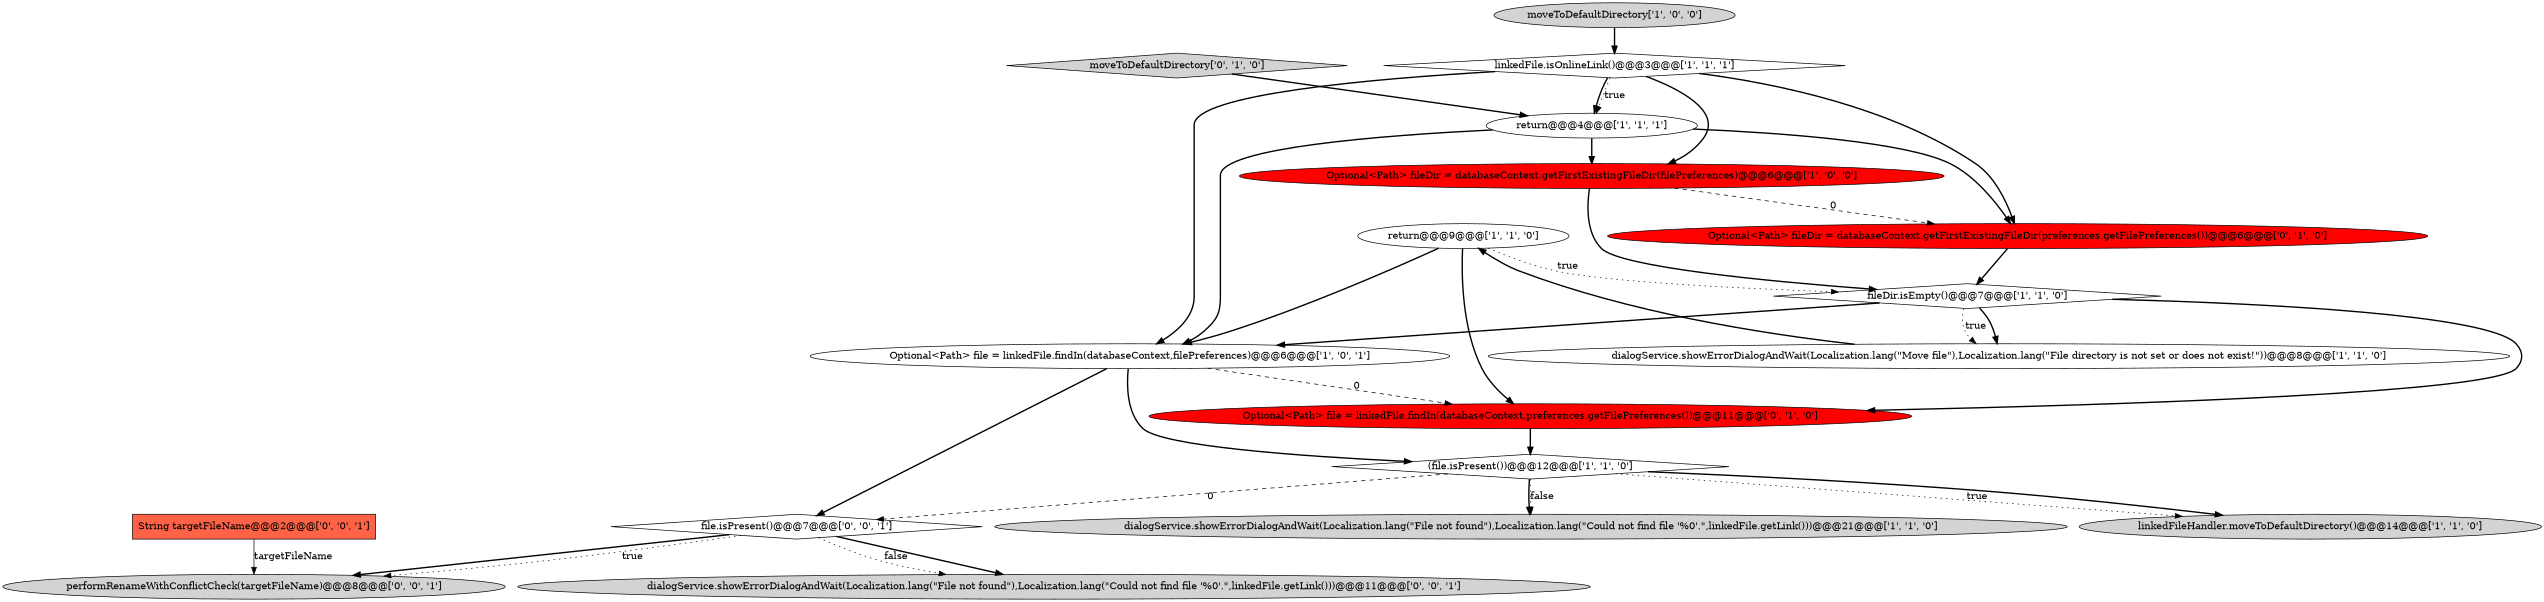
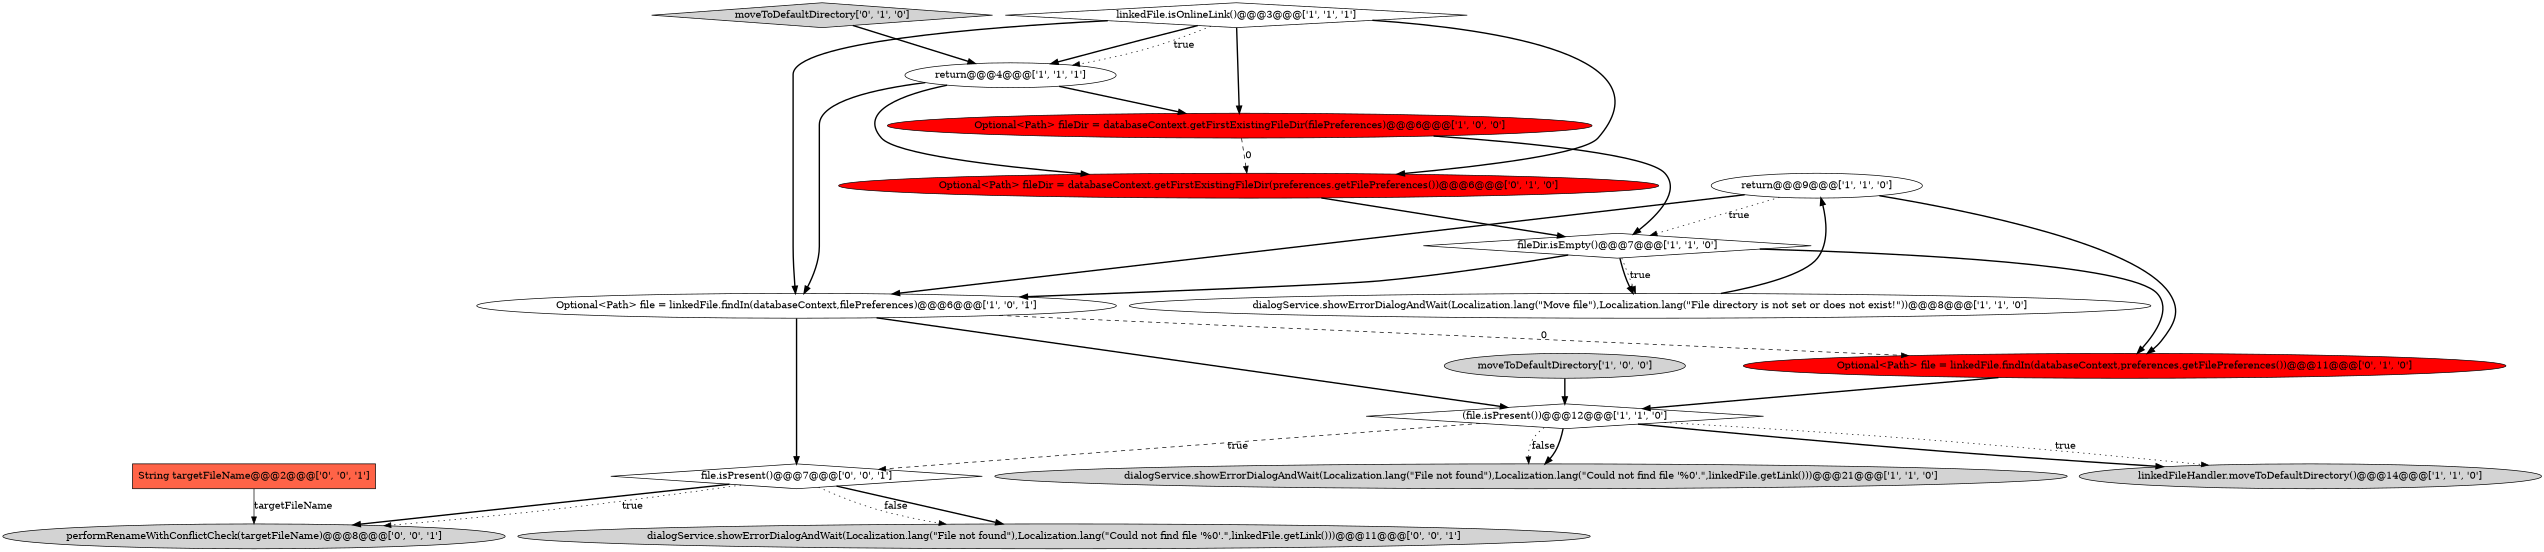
(1615, 37) -> (1565, 388)
(1211, 497) -> (1238, 446)
